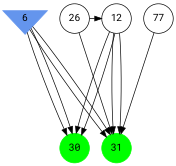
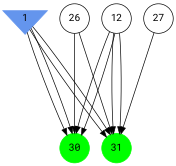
(25, 19) -> (25, 19)
(92, 19) -> (75, 73)
(158, 19) -> (158, 19)
